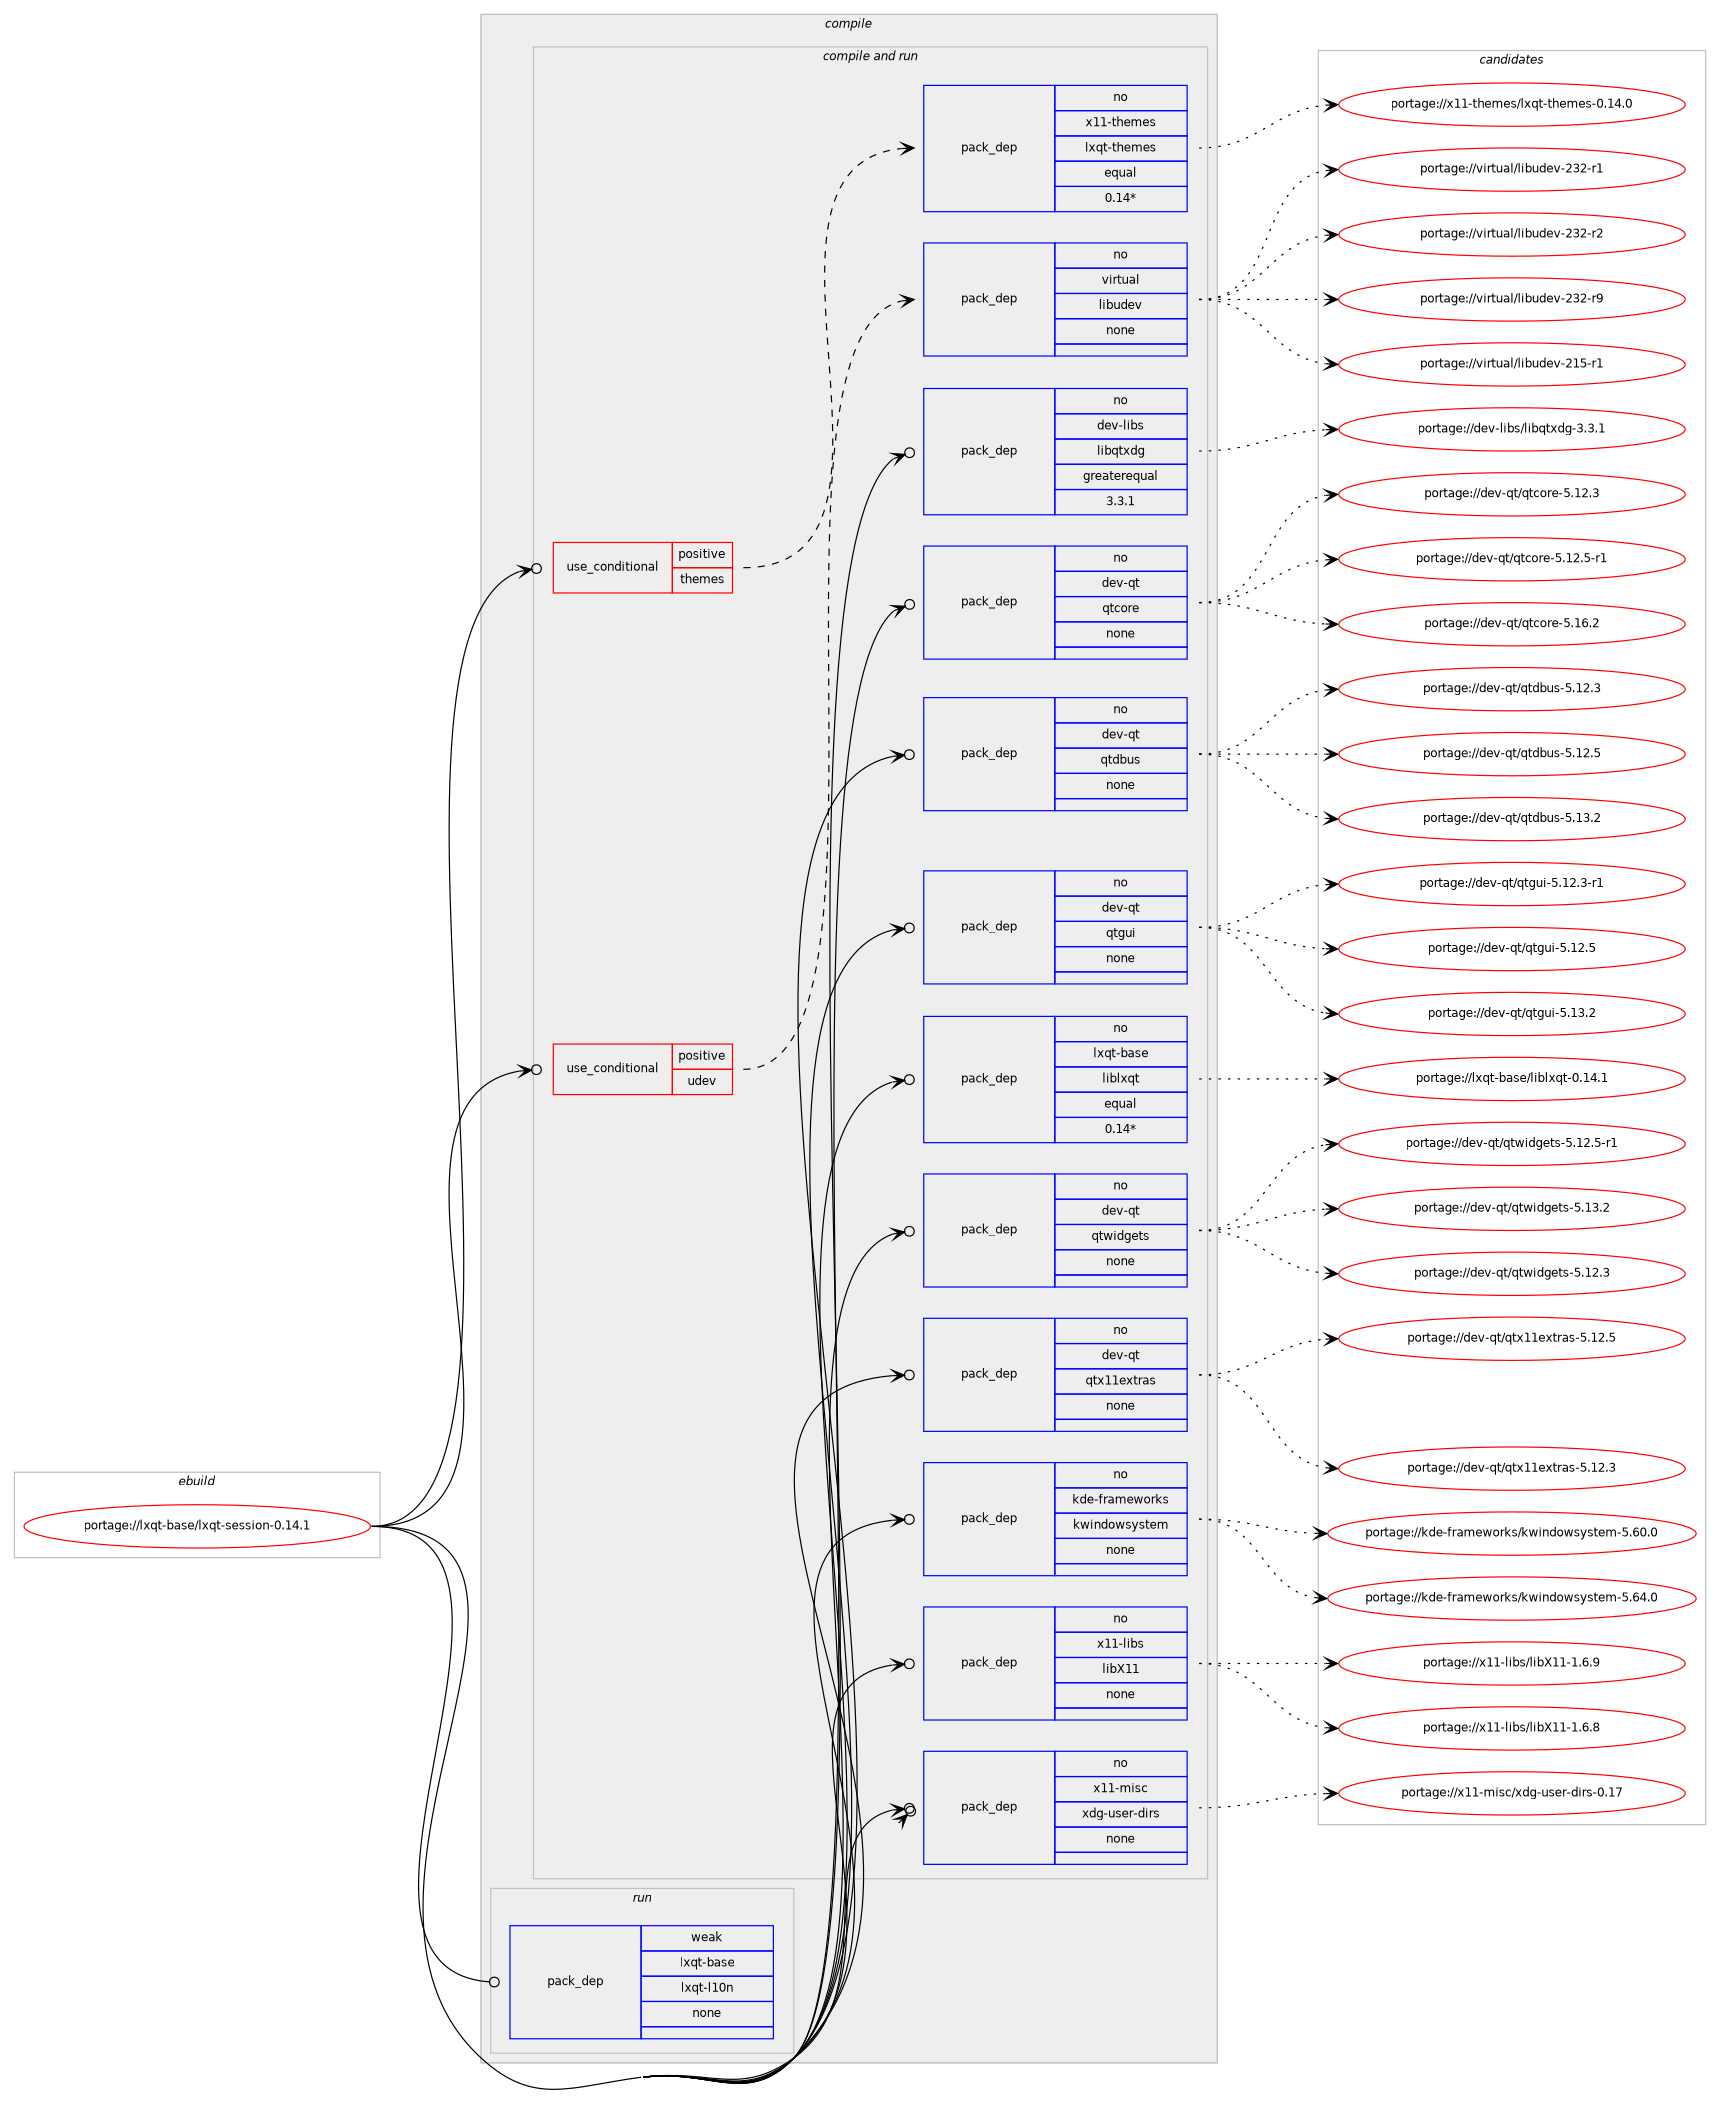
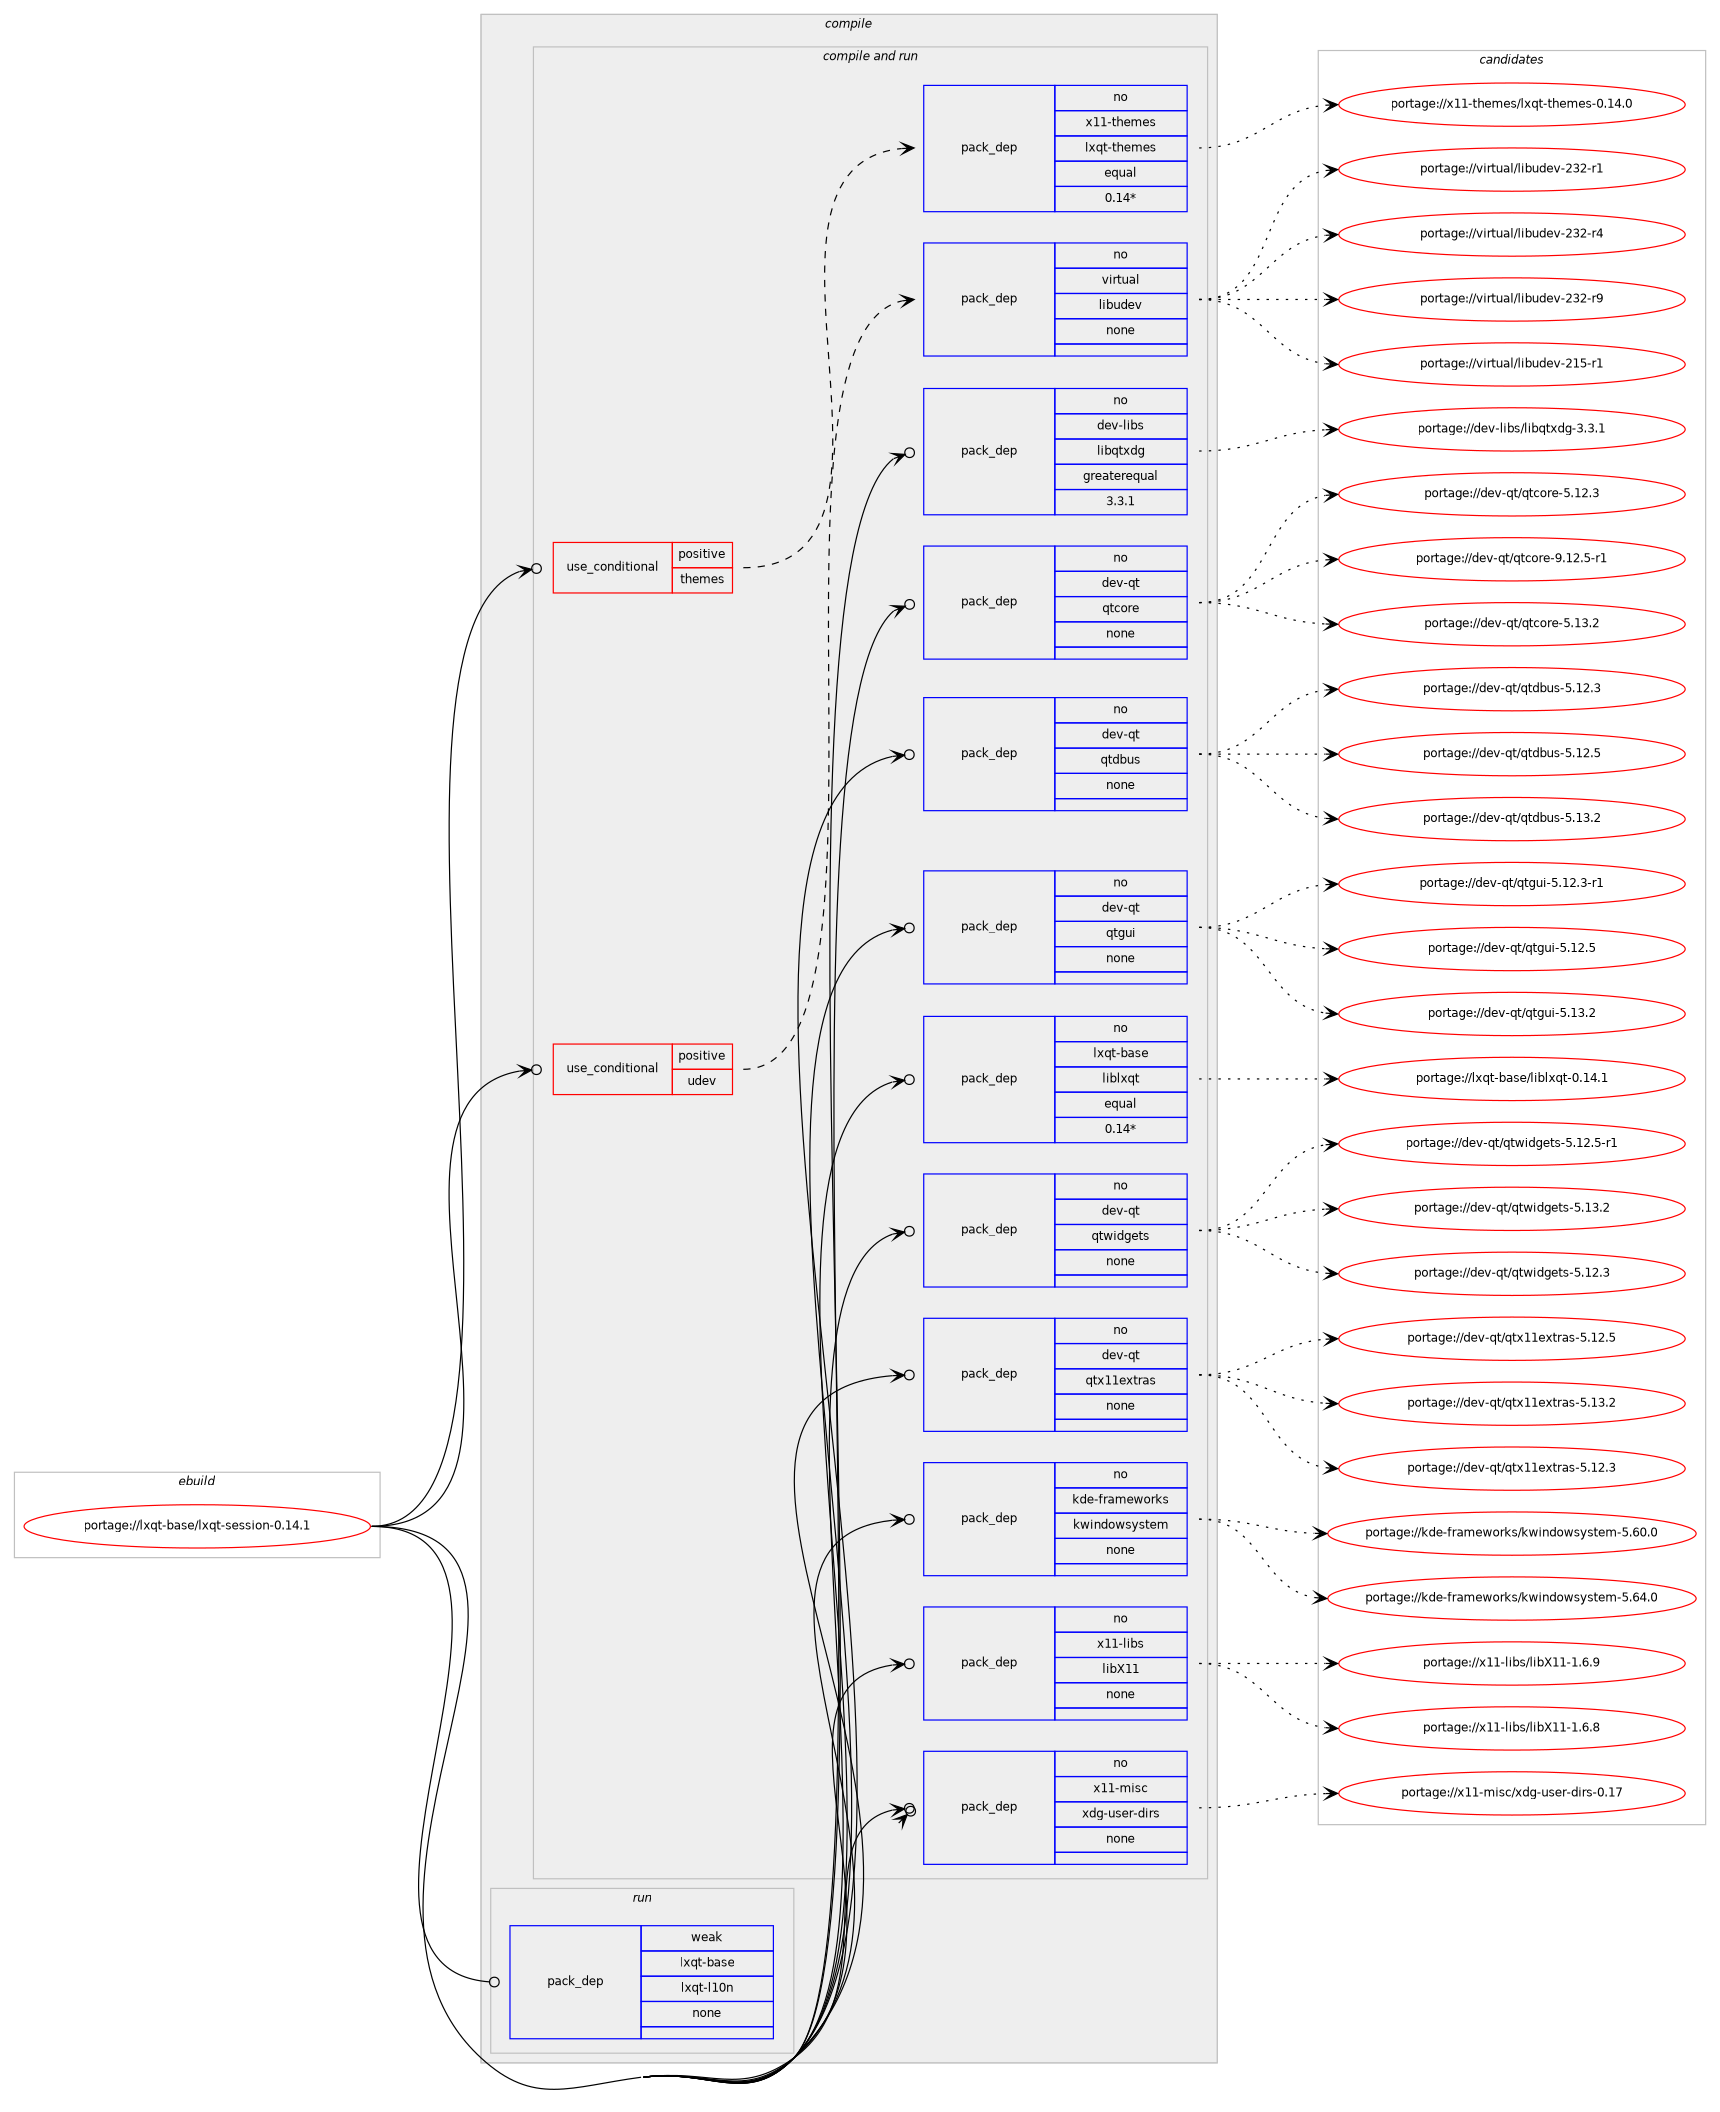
(1512, 235) -> (1512, 235)
(1512, 559) -> (1512, 559)
(1512, 624) -> (1512, 624)
none -> (1512, 1404)
